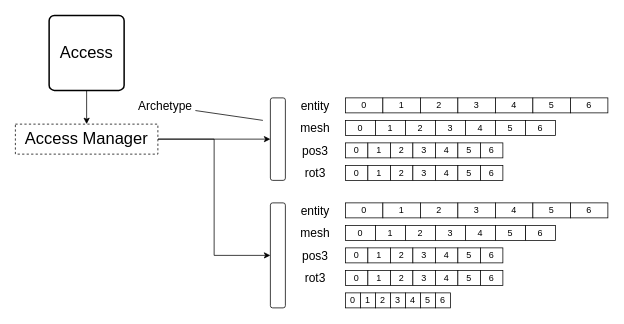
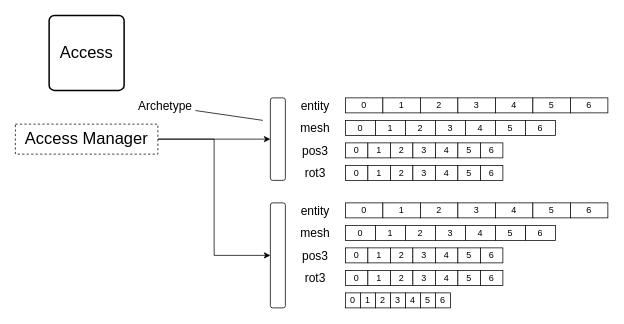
(87, 105) -> none
